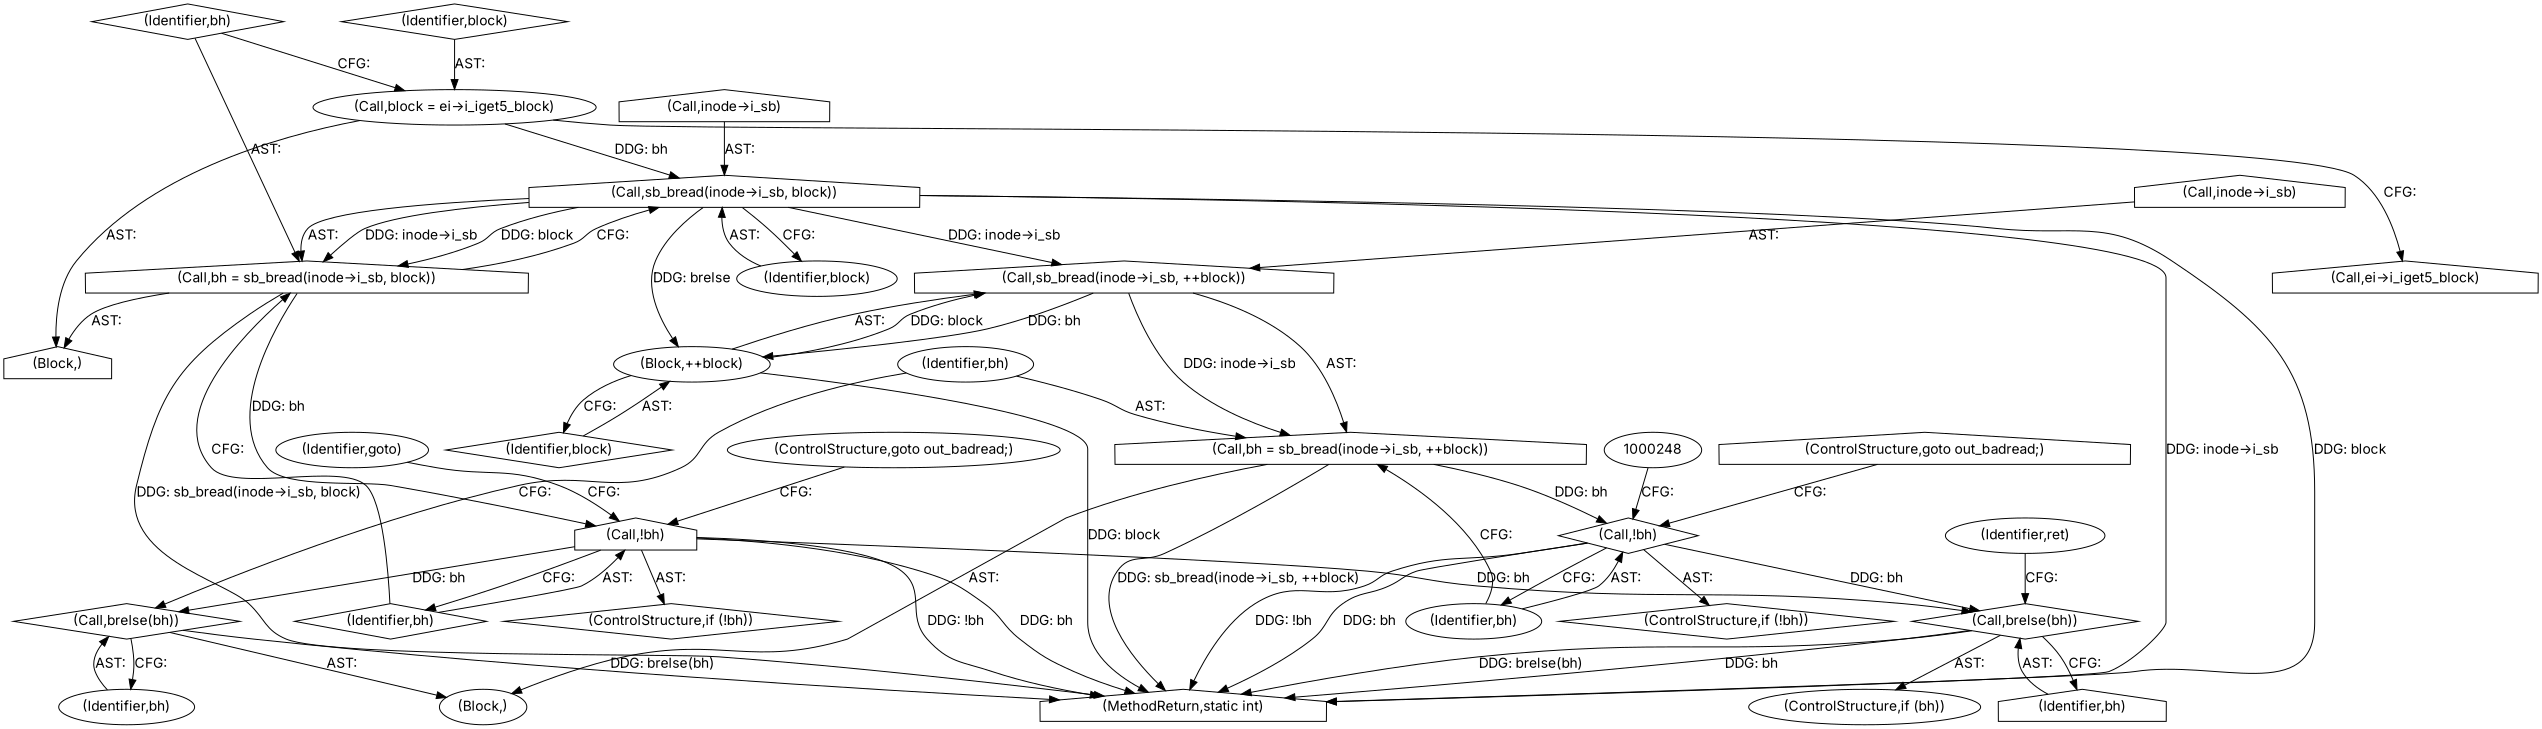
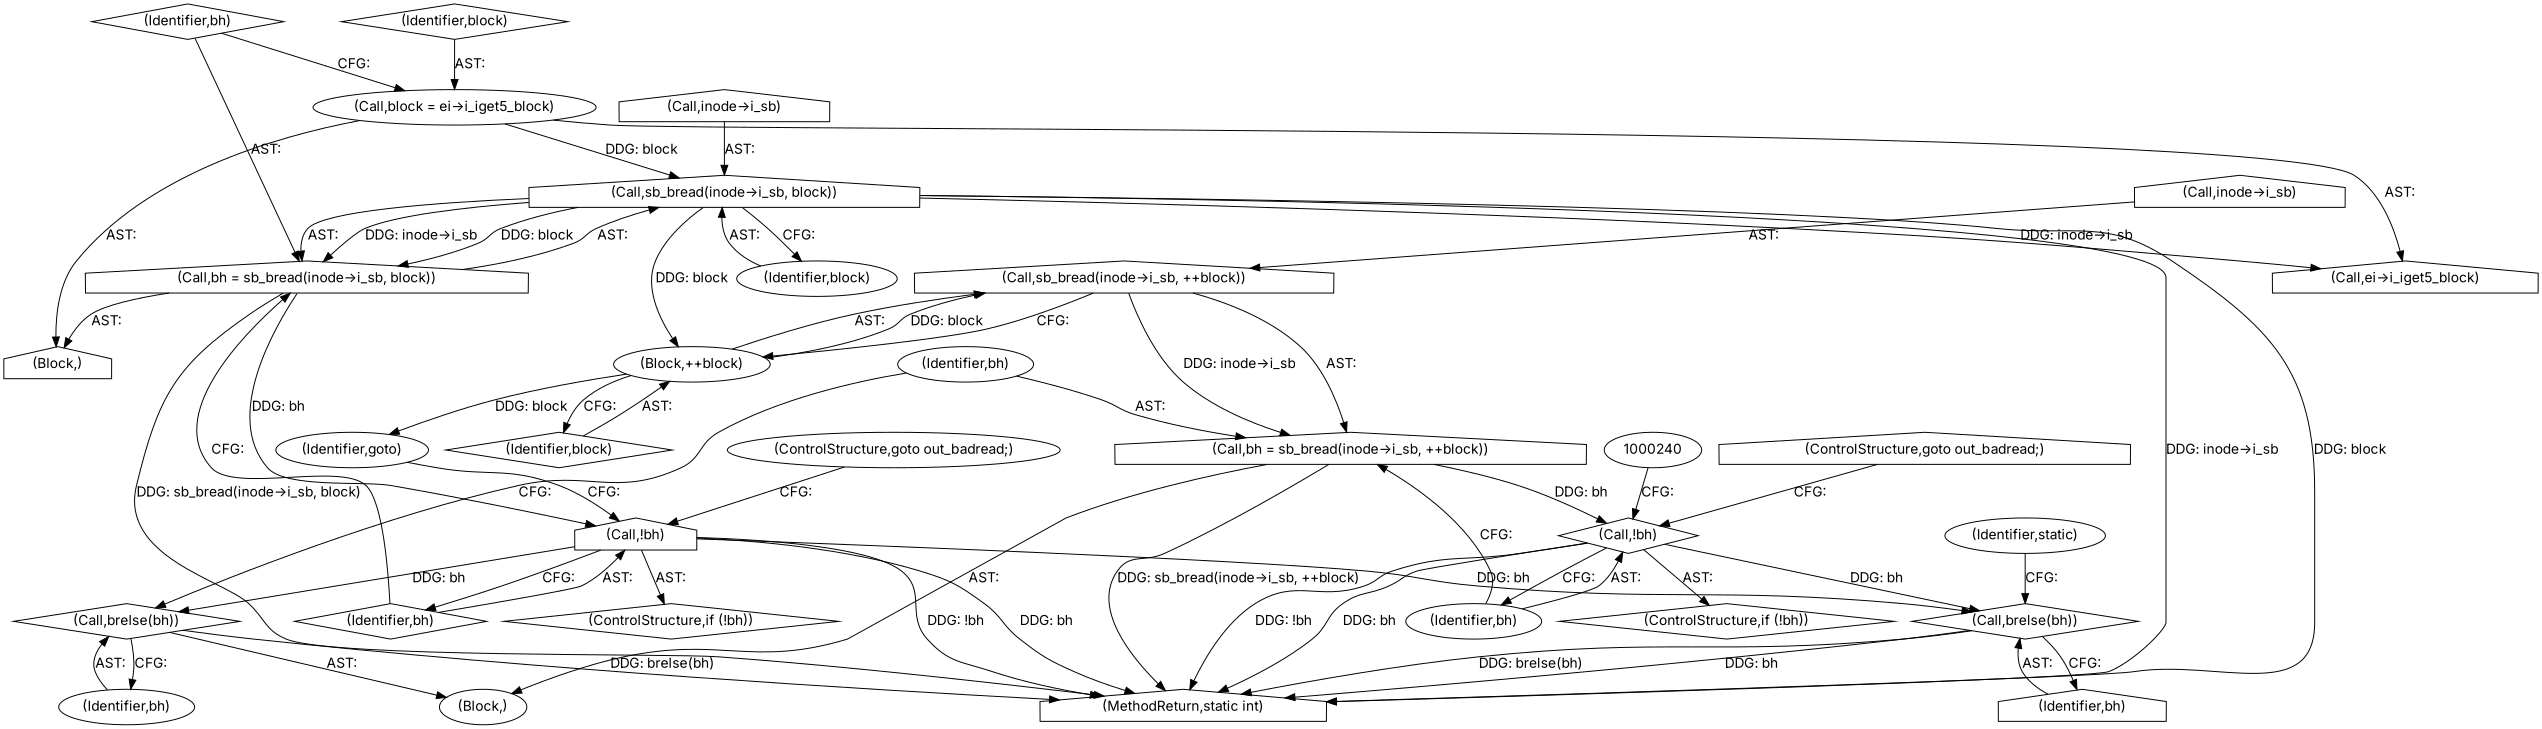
(642, 150) -> (642, 150)
(2402, 193) -> (2402, 193)
(920, 235) -> (1616, 220)
(615, 236) -> (615, 236)
(692, 279) -> (692, 279)
(1055, 322) -> (1055, 322)
(1056, 427) -> (511, 396)
(1653, 450) -> (1653, 450)
(2025, 536) -> (2025, 536)
(1865, 707) -> none
